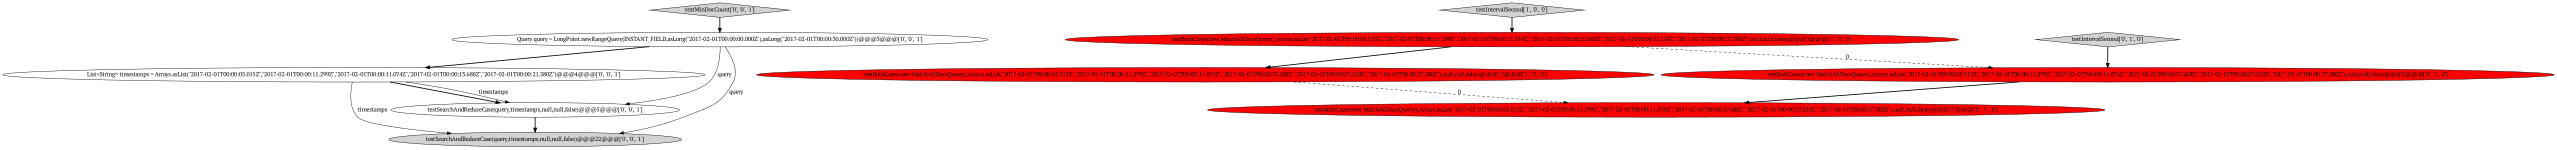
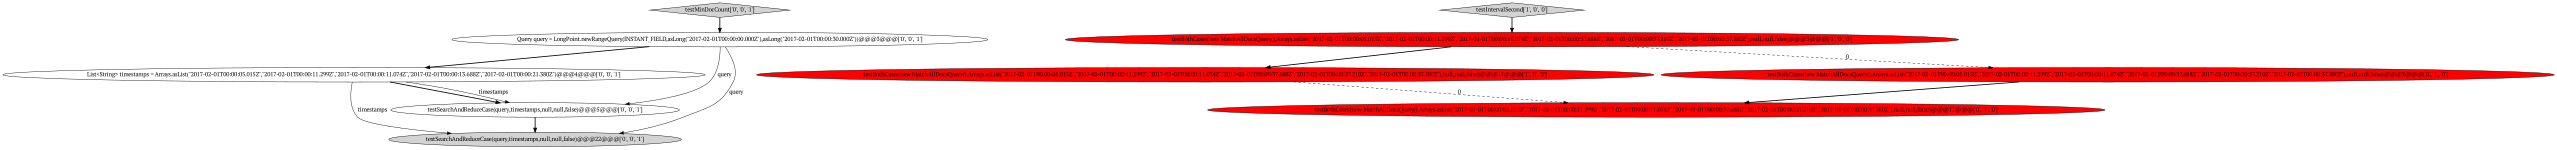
(2108, 40) -> none
